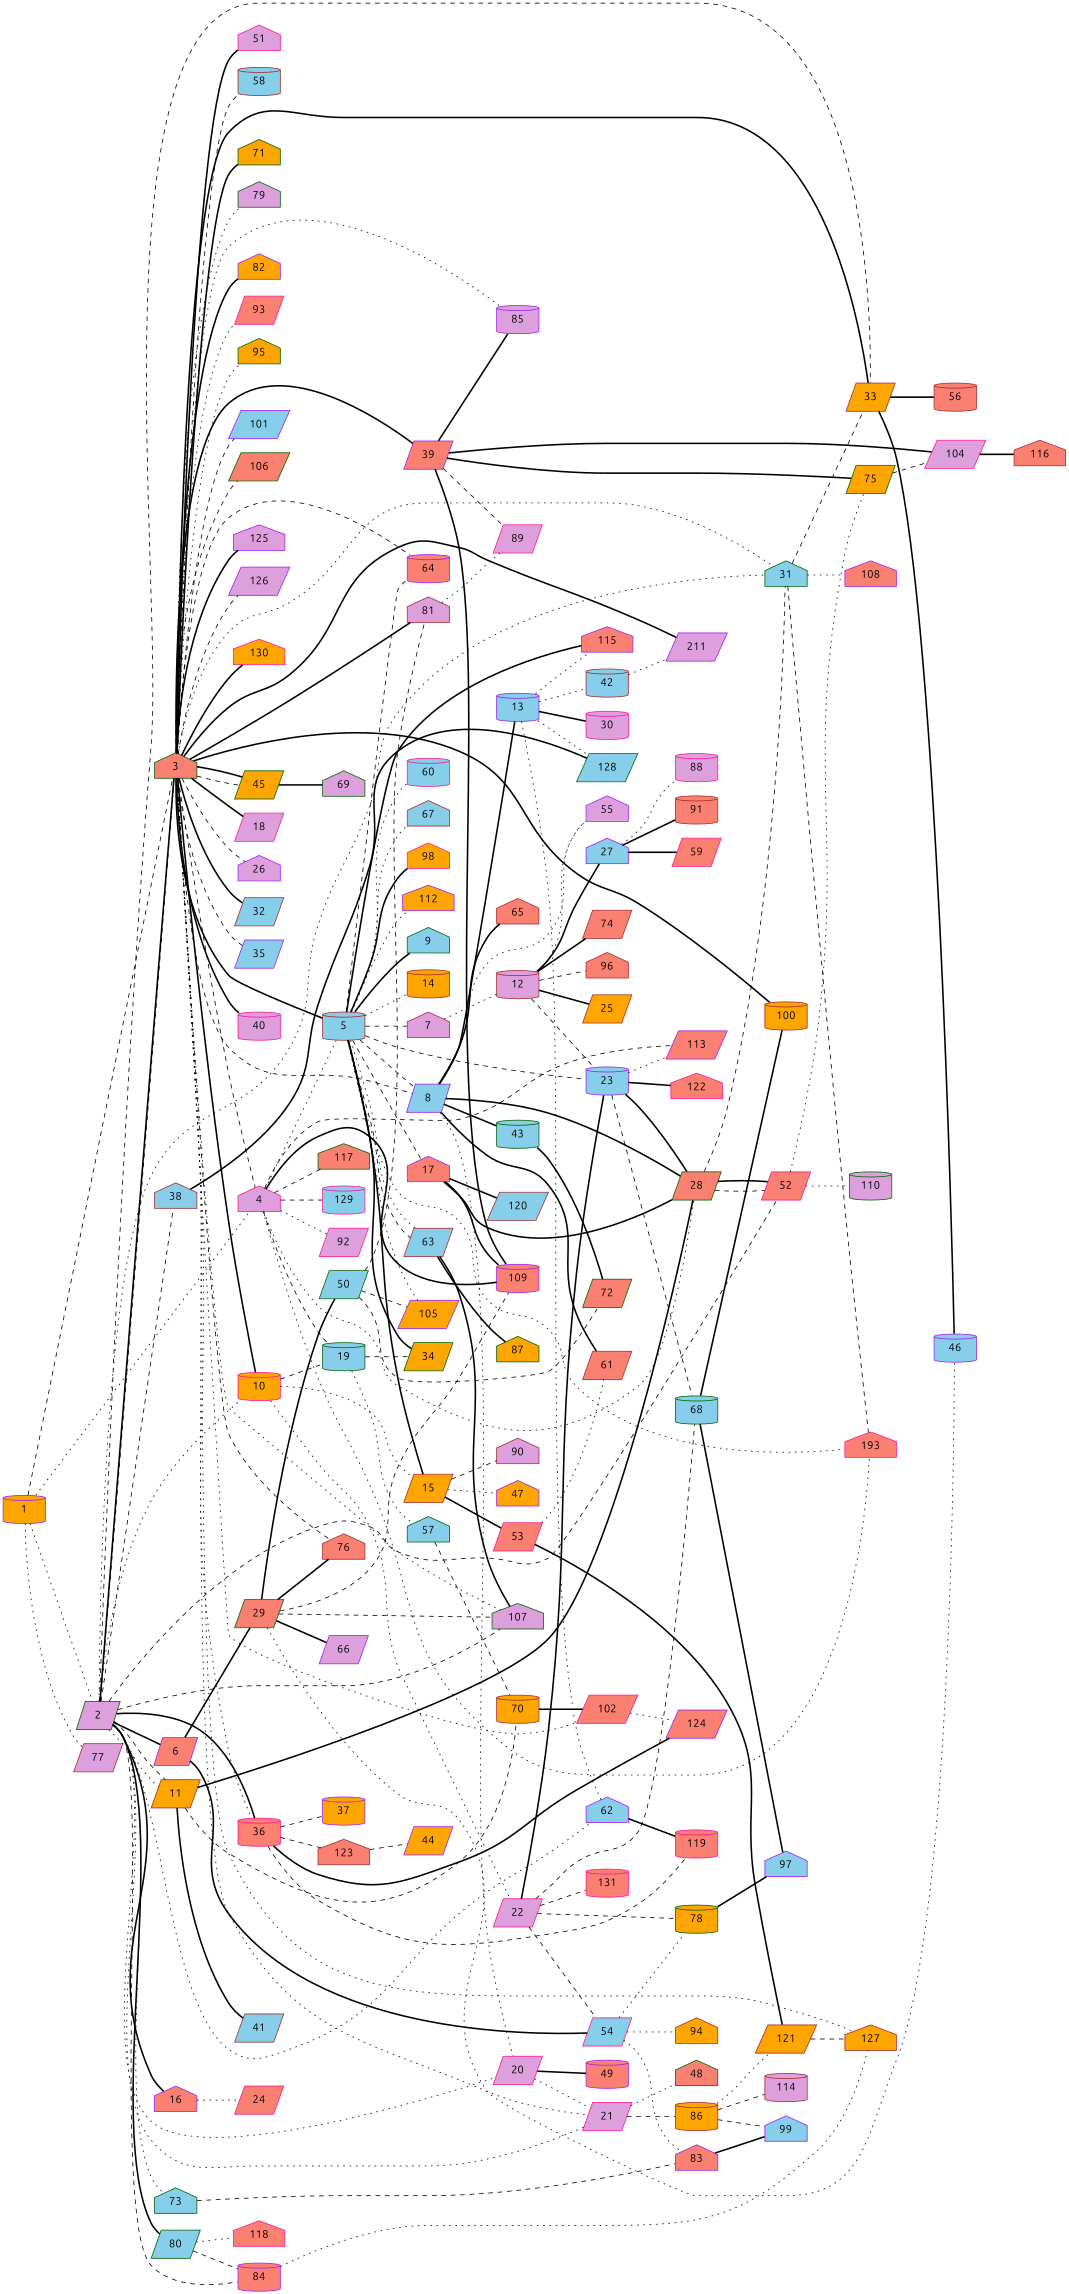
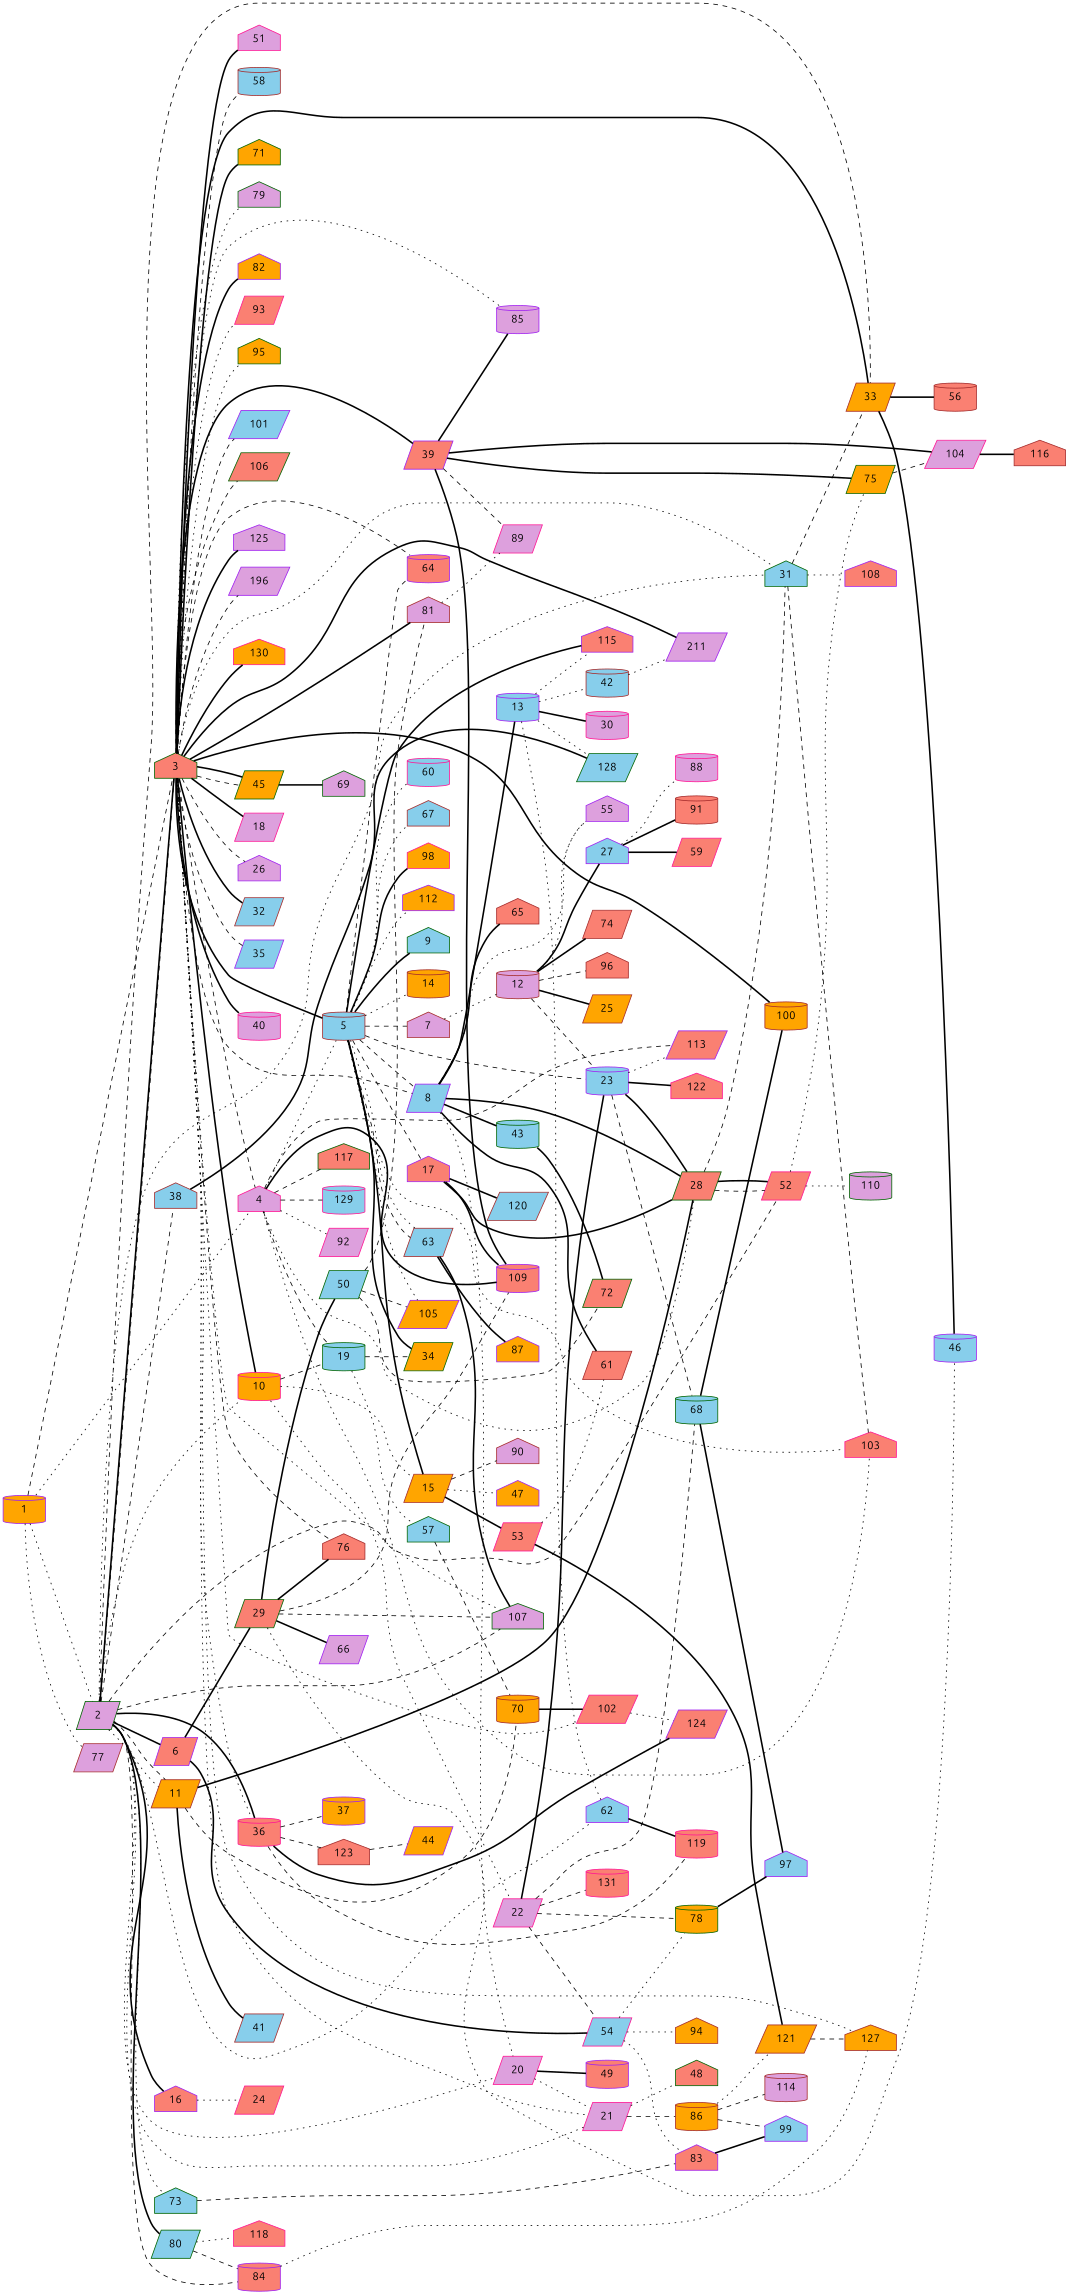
(259, 581) -> (259, 581)
(518, 1350) -> (518, 1350)
(871, 1446) -> (871, 1446)
